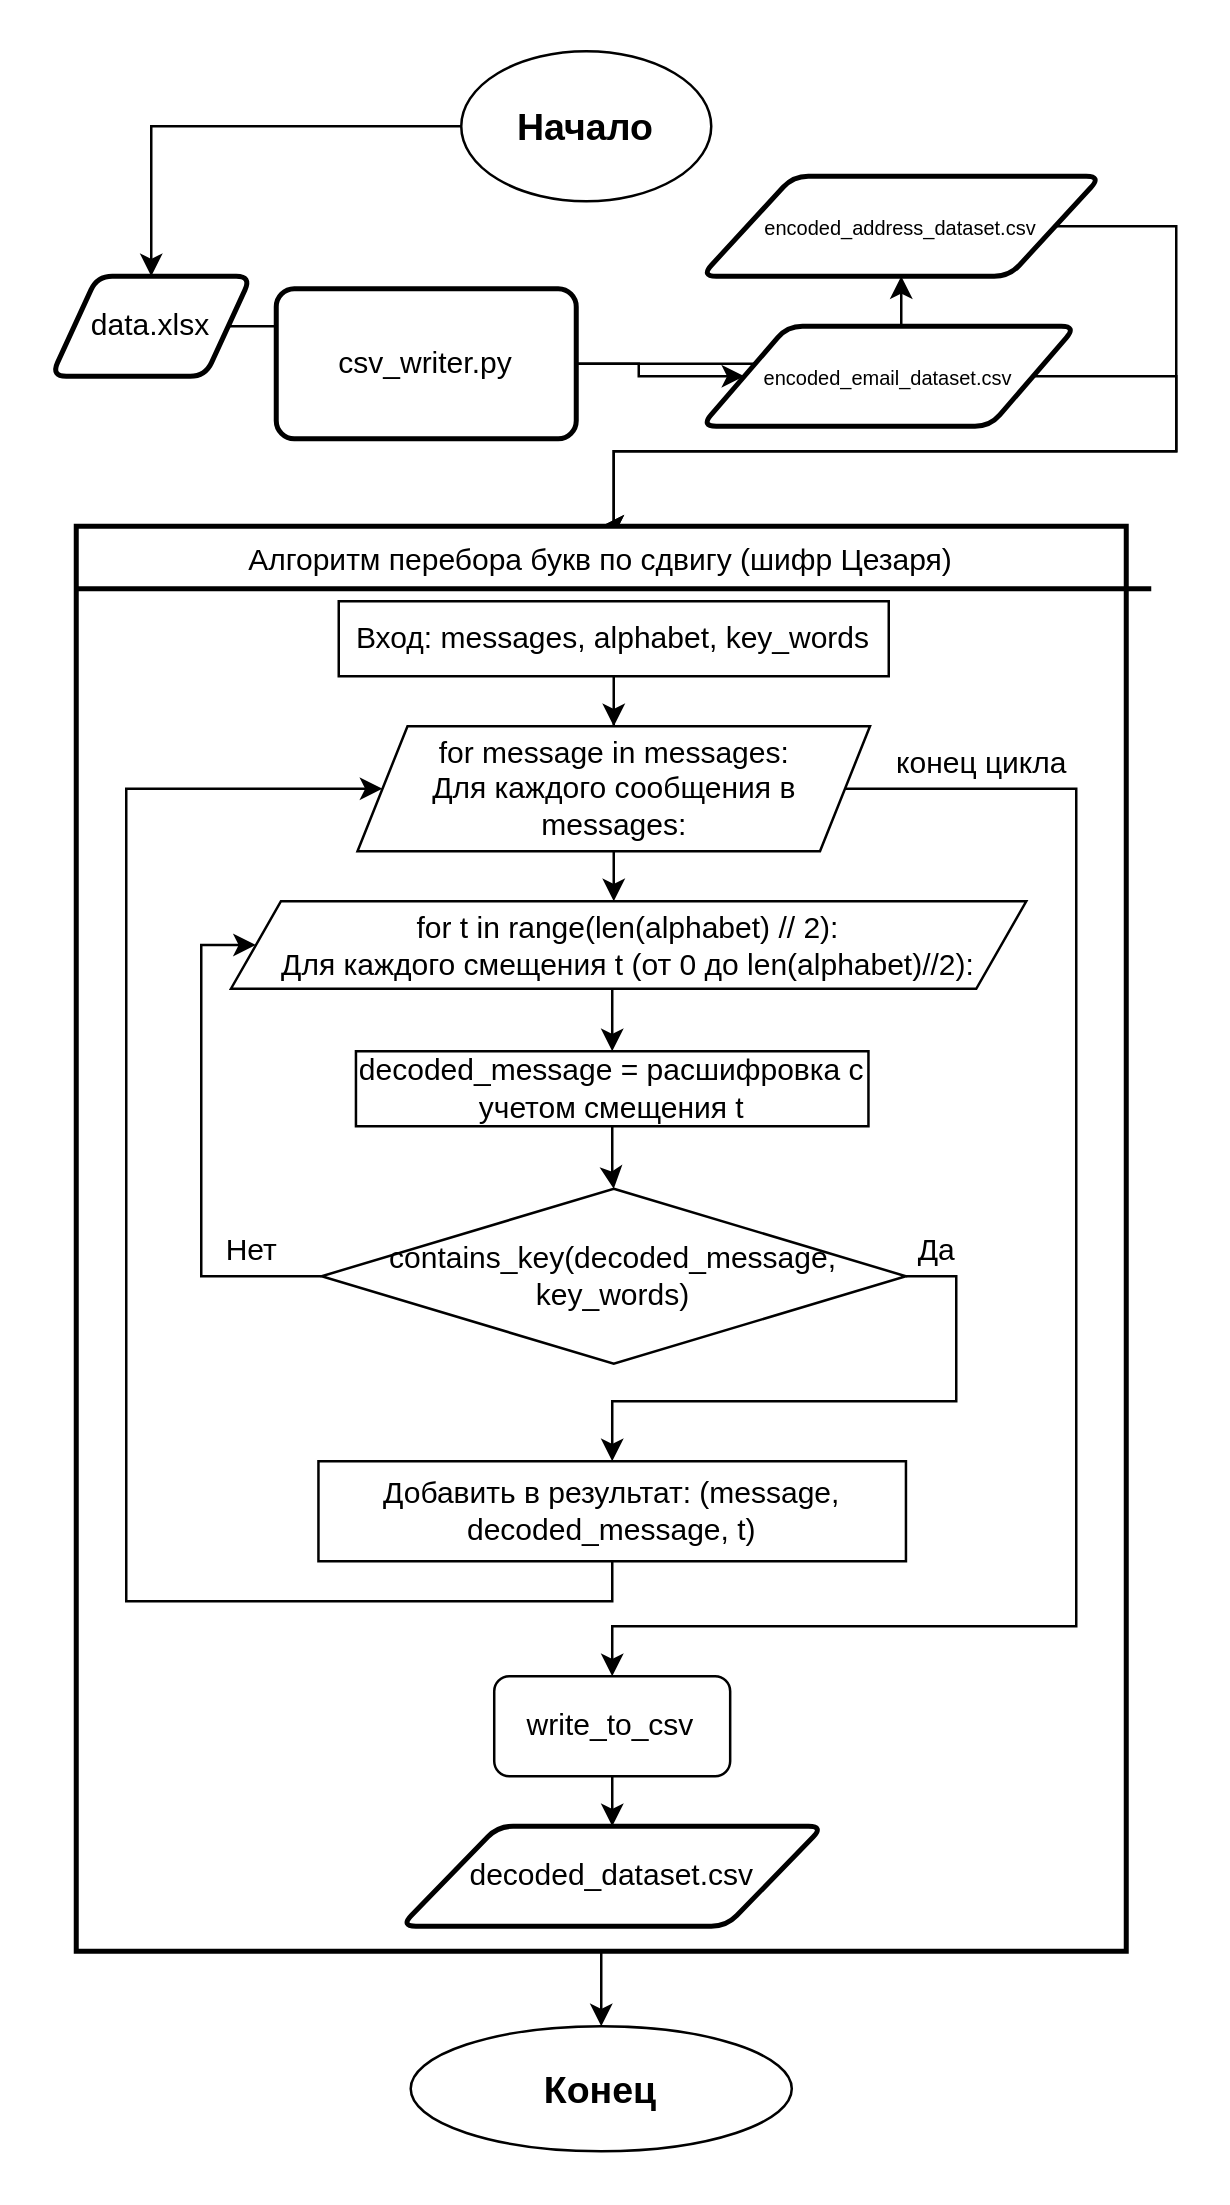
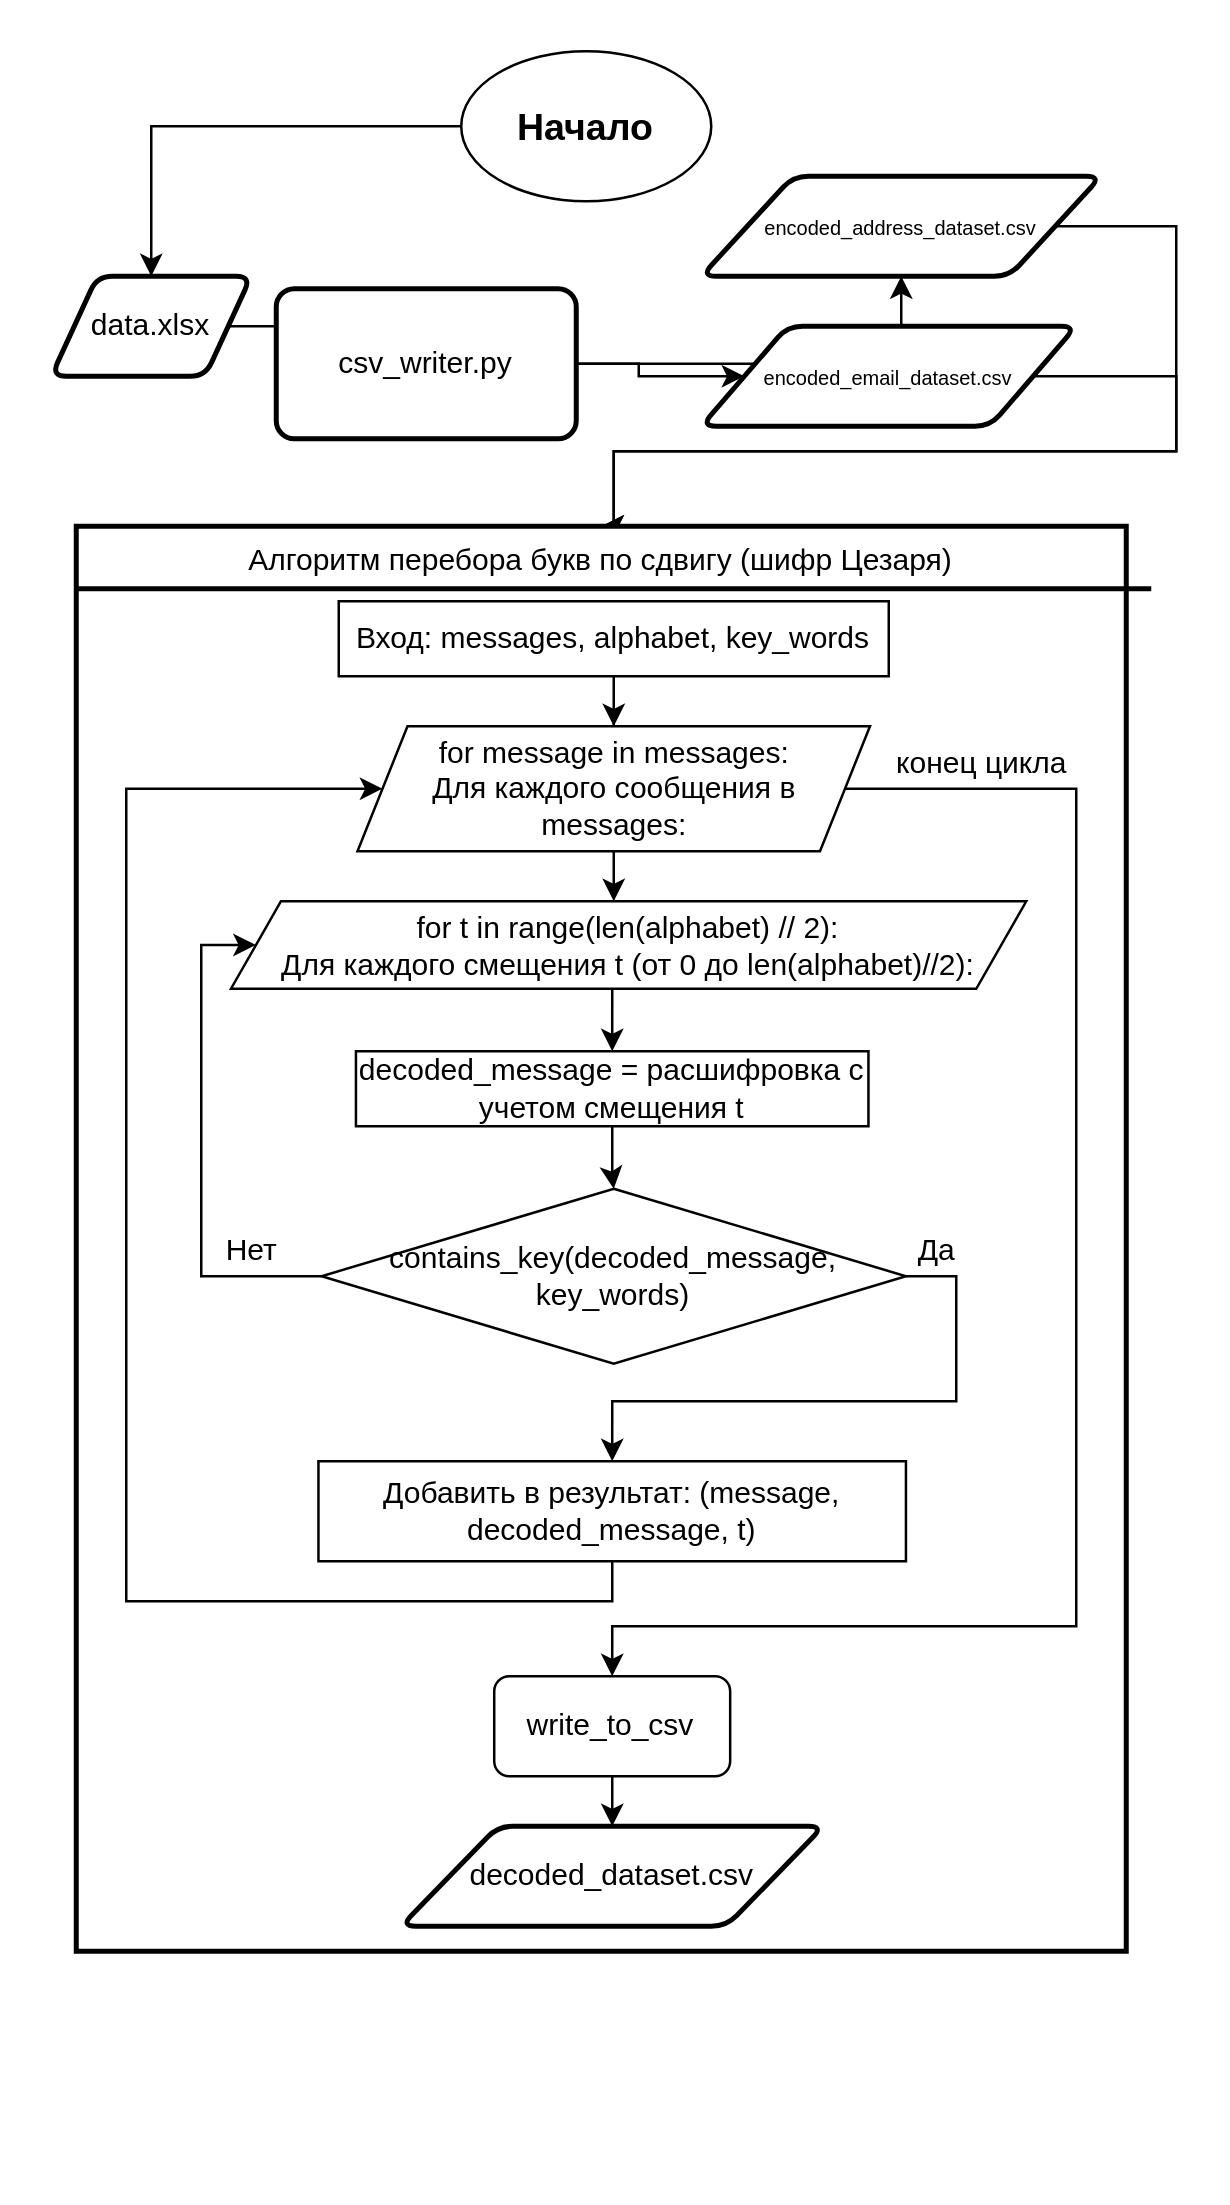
(601, 1981) -> none
(601, 2089) -> none
